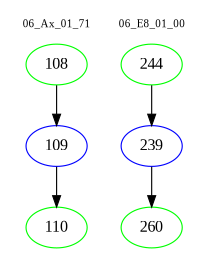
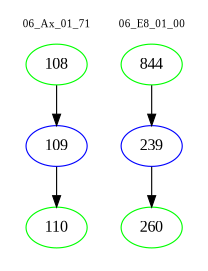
(152, 65) -> (152, 65)
